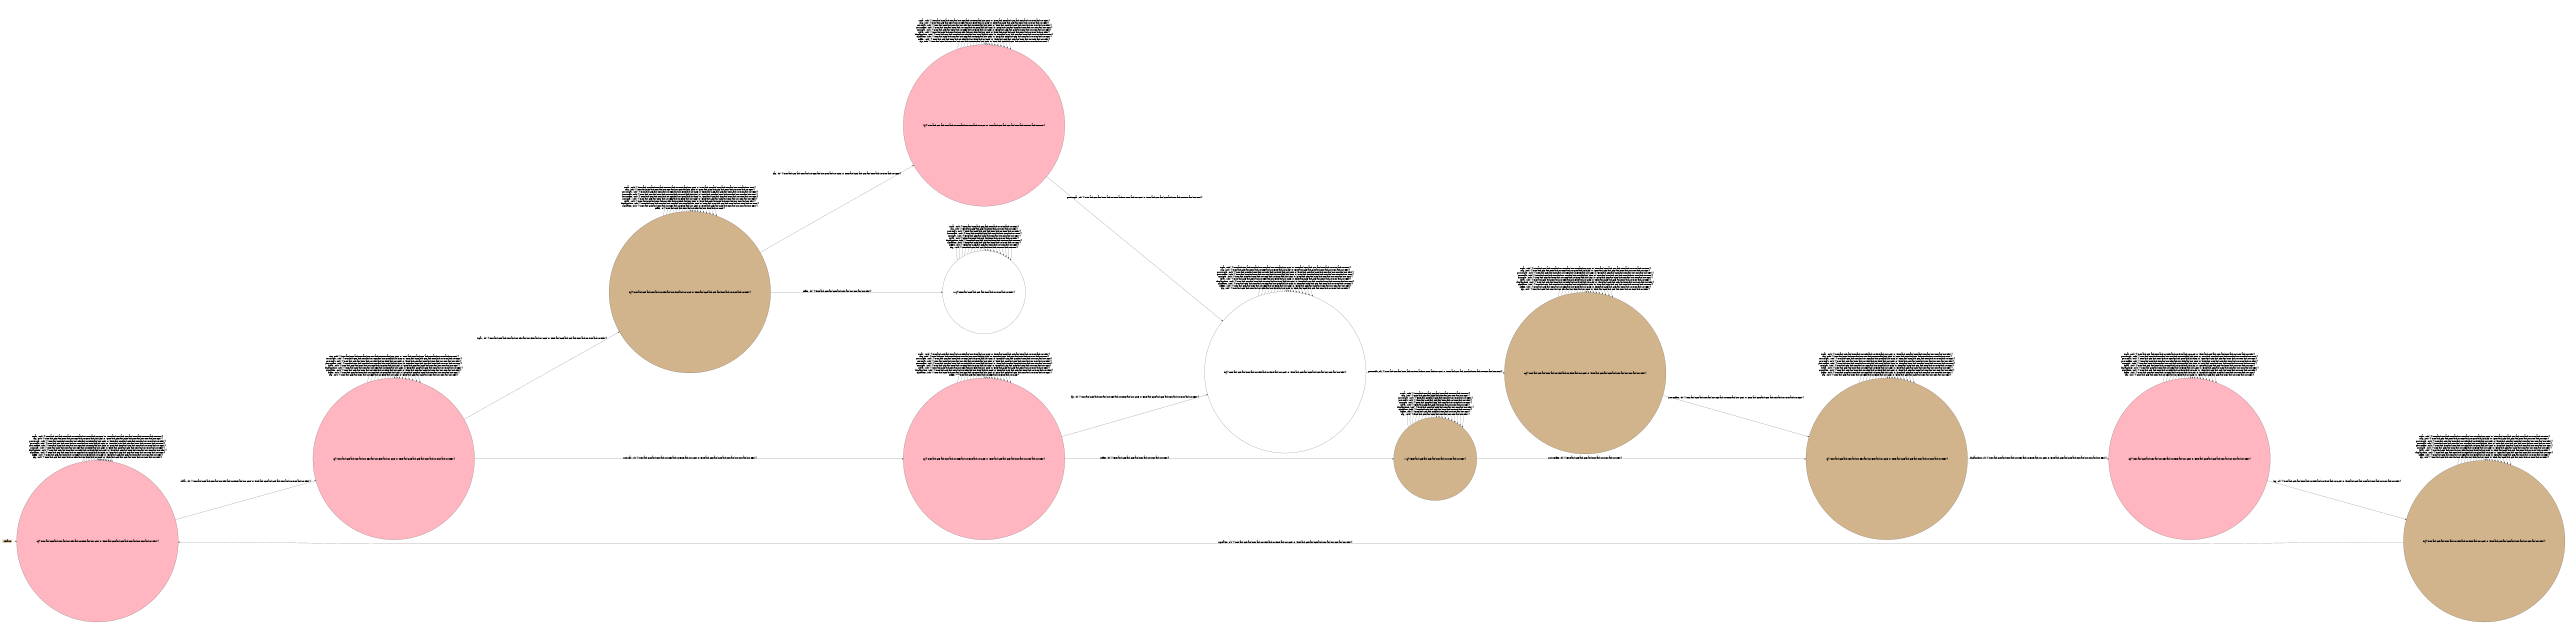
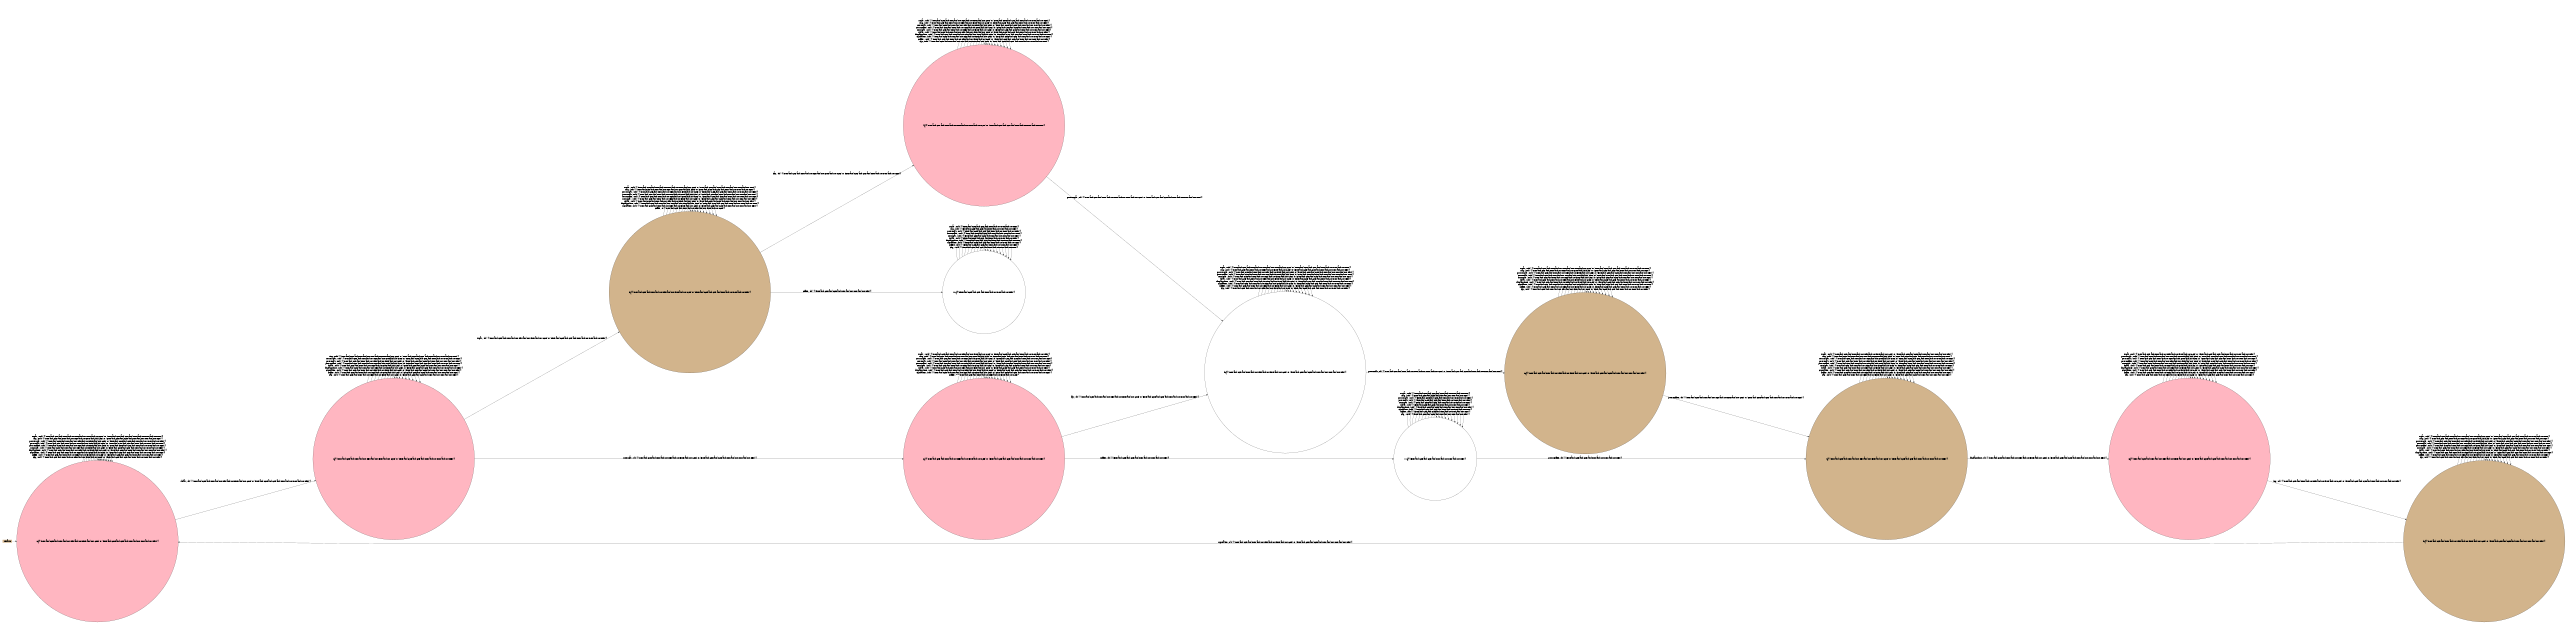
(1435, 459) -> (1435, 459)
